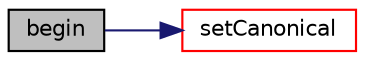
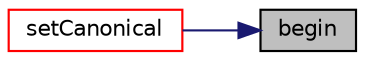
(133, 30) -> (210, 30)
